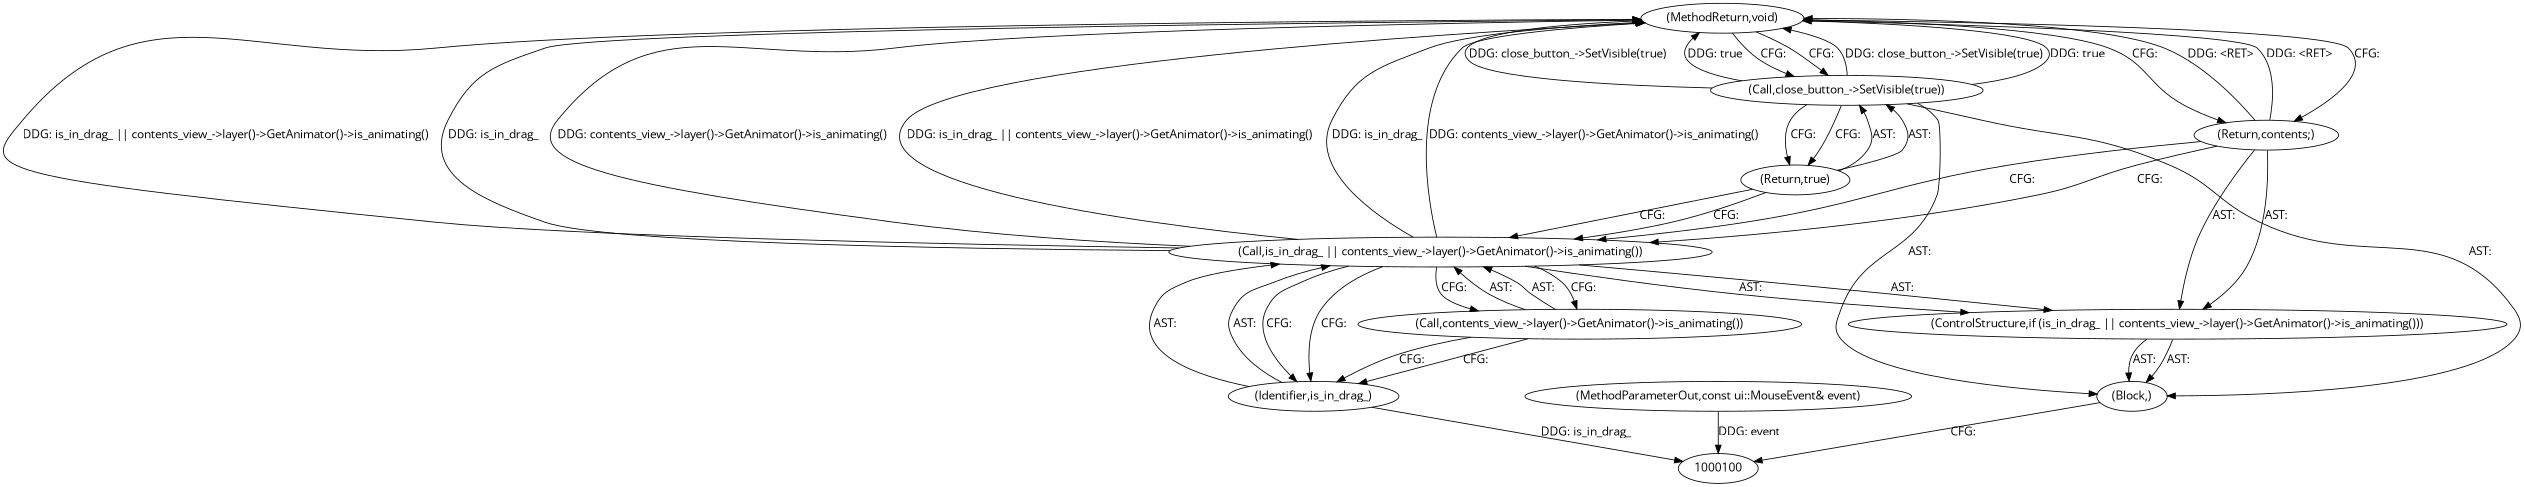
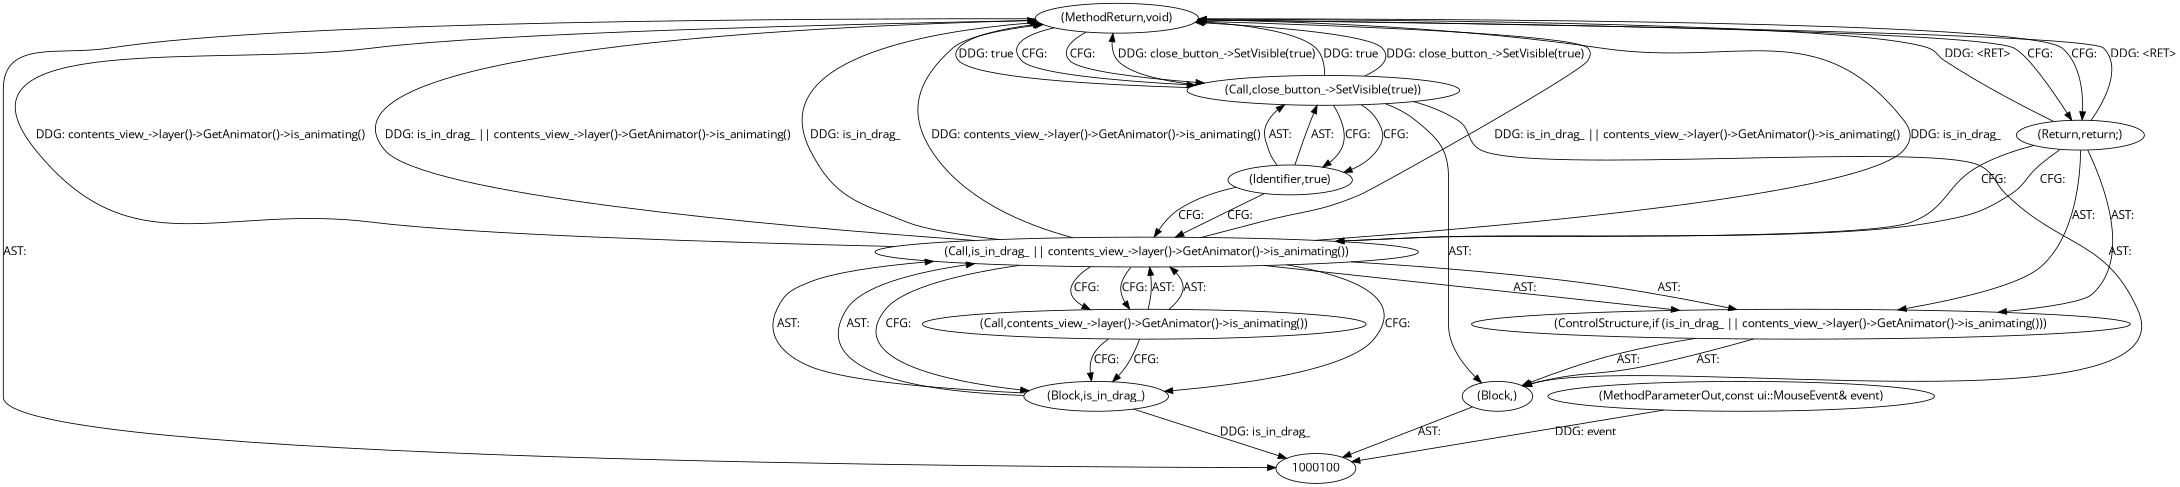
(2266, 135) -> (2080, 135)
(1795, 180) -> (1290, 180)
none -> (3, 351)
(1314, 396) -> (1096, 396)
(1965, 432) -> (1431, 432)
